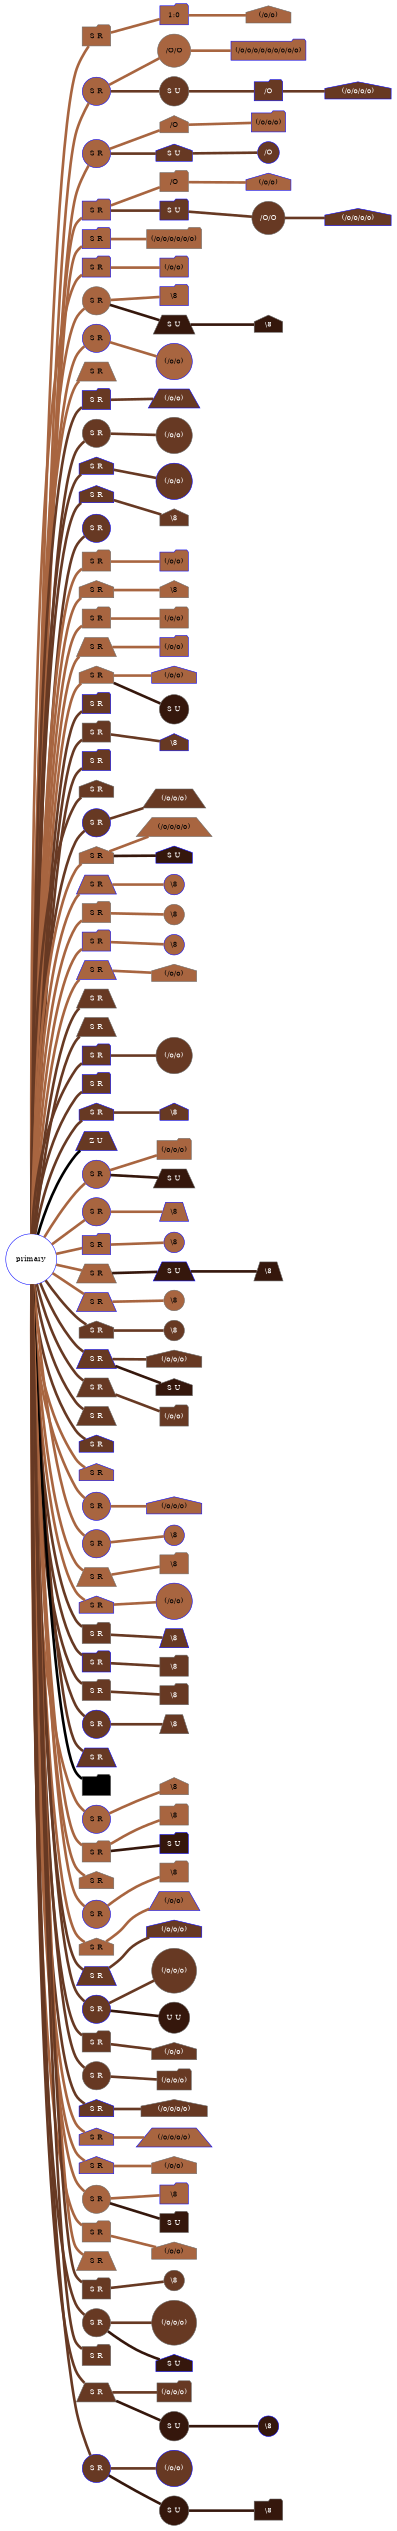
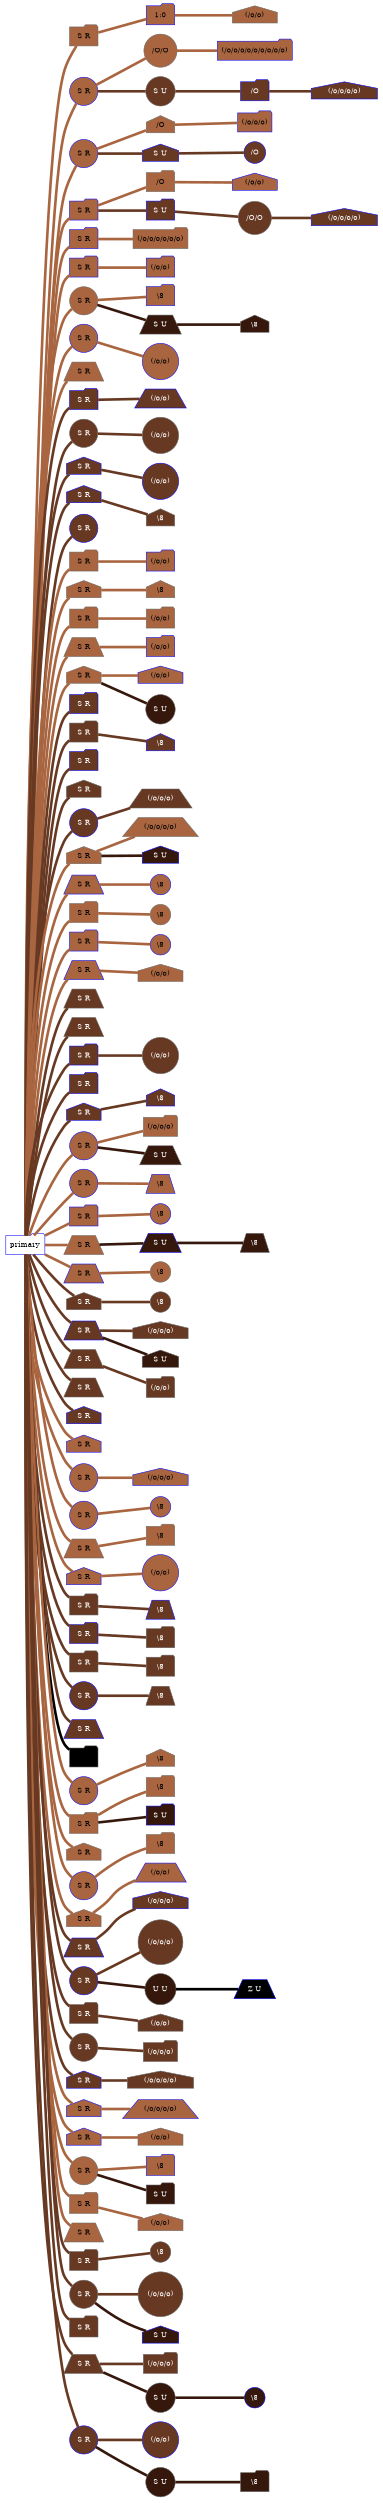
(96, 1141) -> (255, 1989)
(54, 1190) -> (207, 1989)
(31, 1259) -> (25, 1245)
